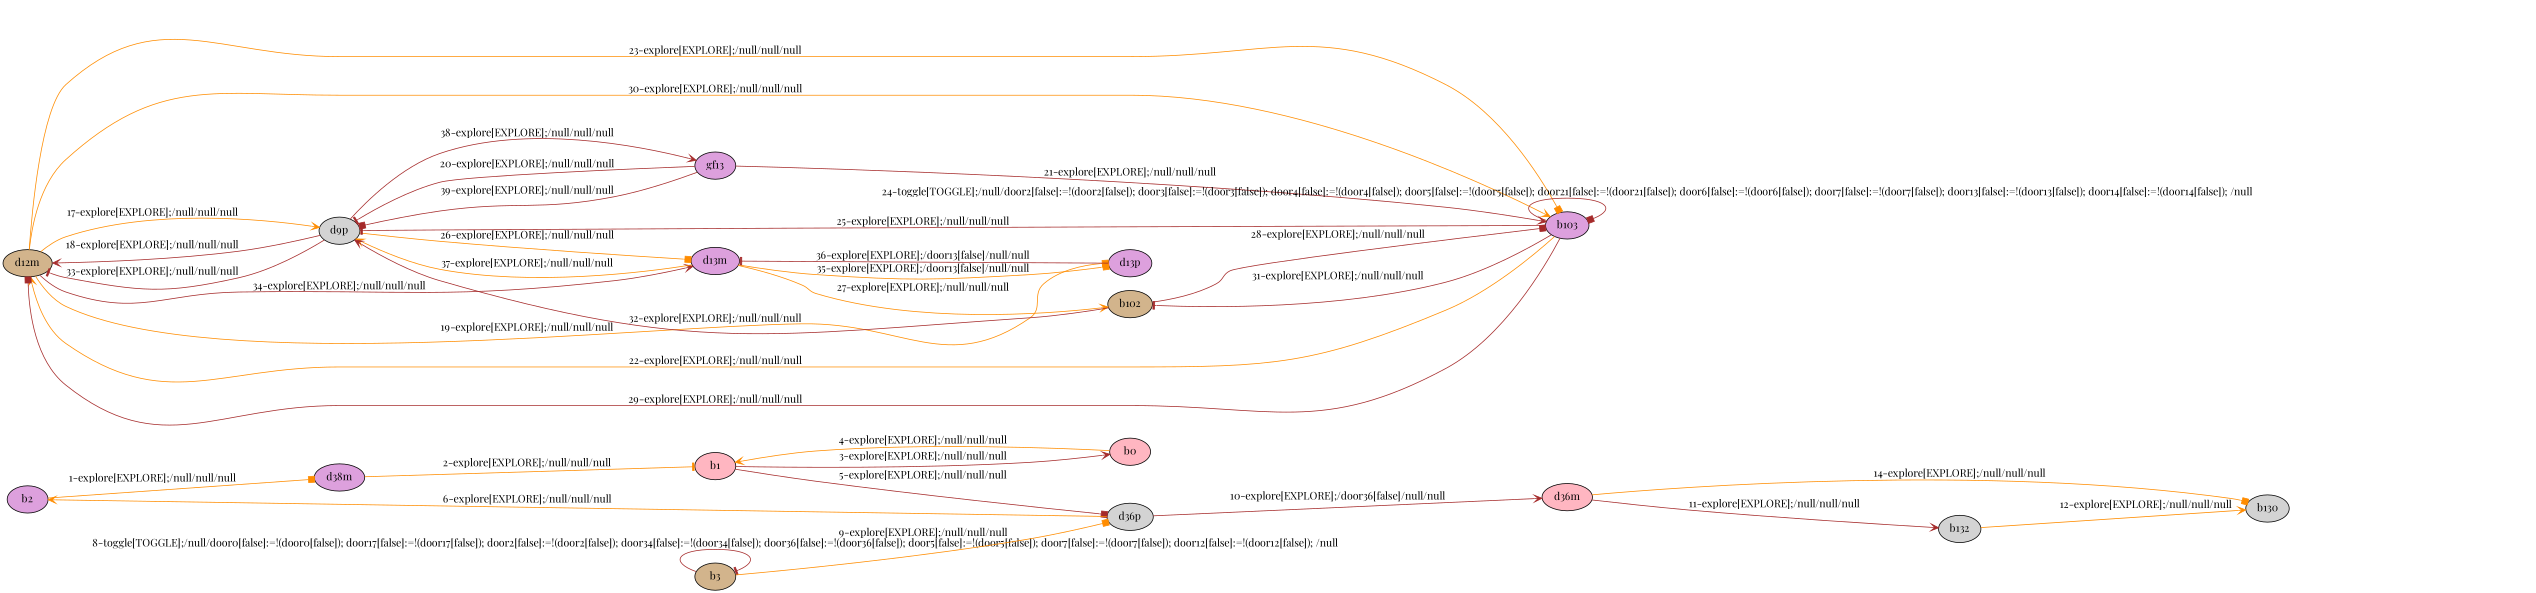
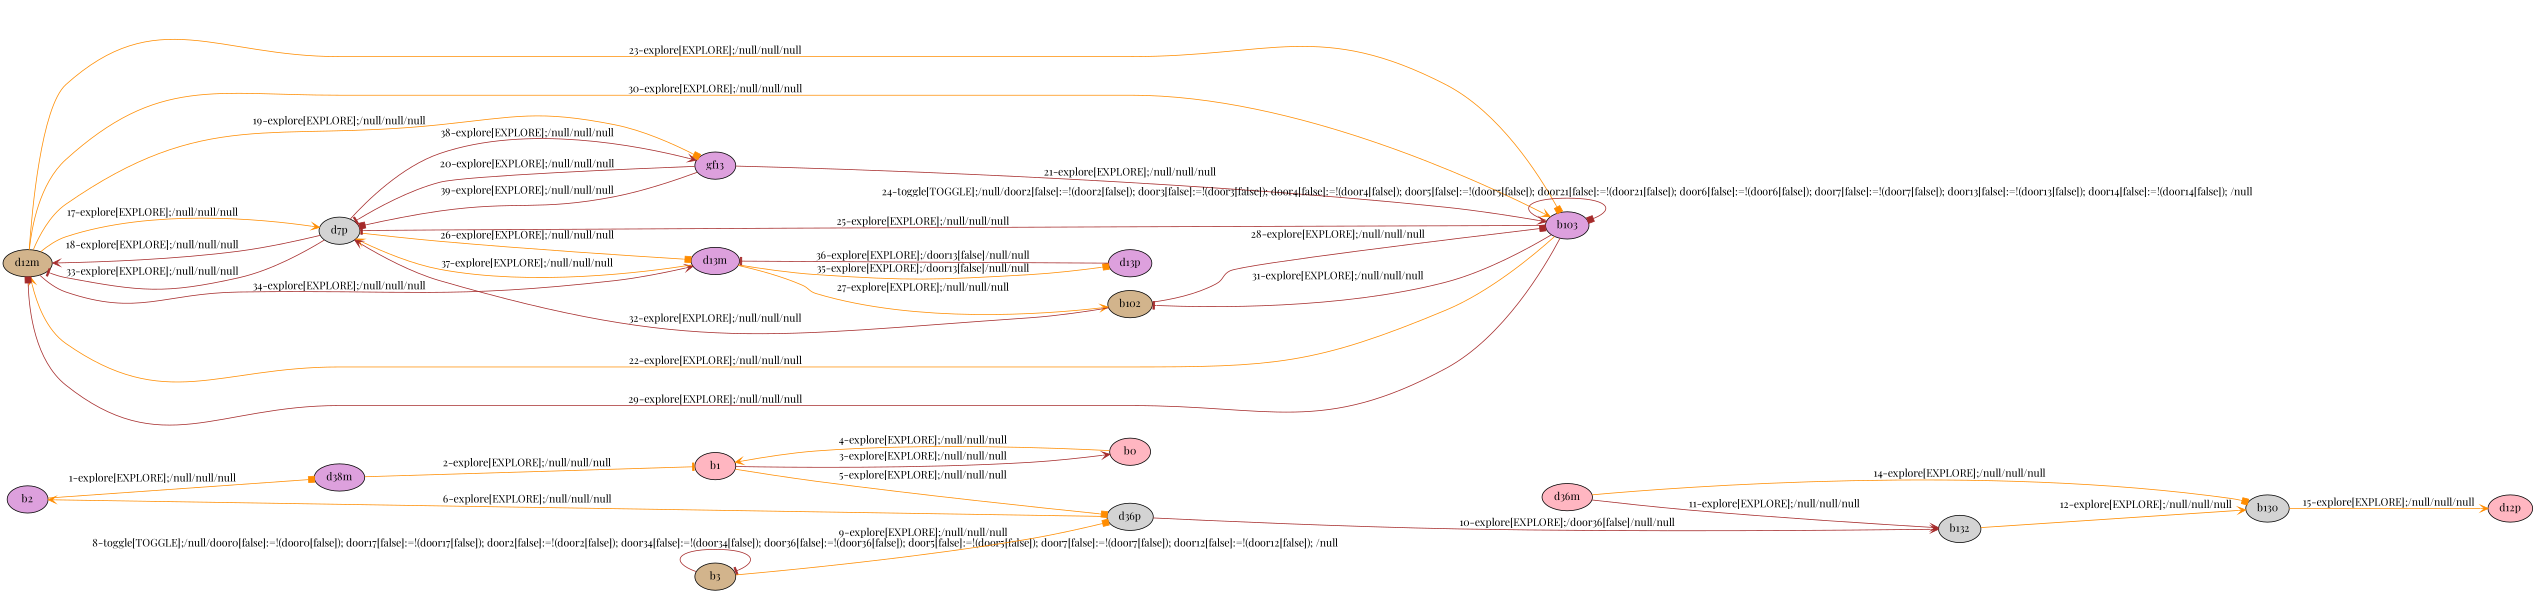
(339, 231) -> (339, 231)
(578, 335) -> (346, 130)
(917, 494) -> (917, 494)
(1344, 507) -> (1542, 530)
none -> (2510, 509)
